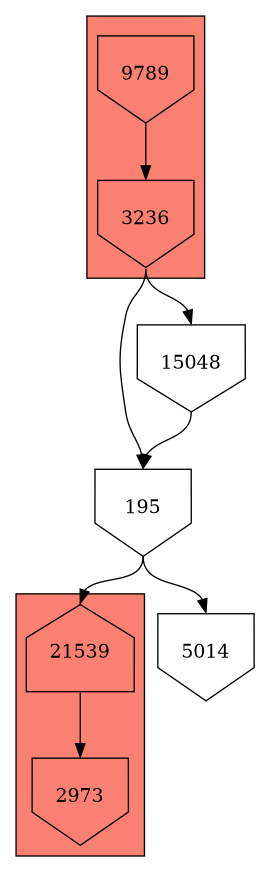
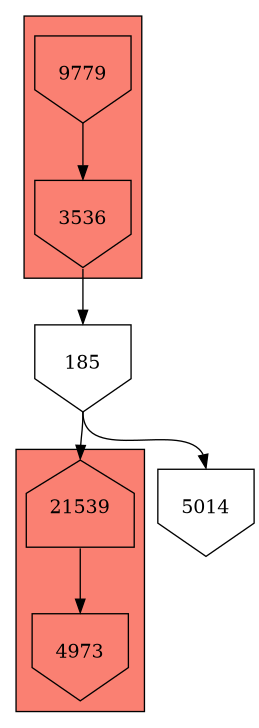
(146, 75) -> (83, 75)
(146, 219) -> (83, 219)
(191, 364) -> none
(143, 508) -> (83, 364)
(80, 797) -> (80, 653)
